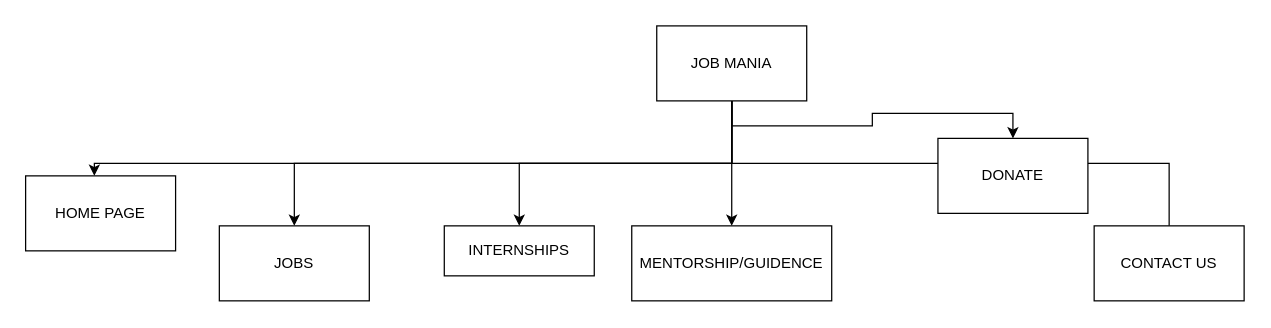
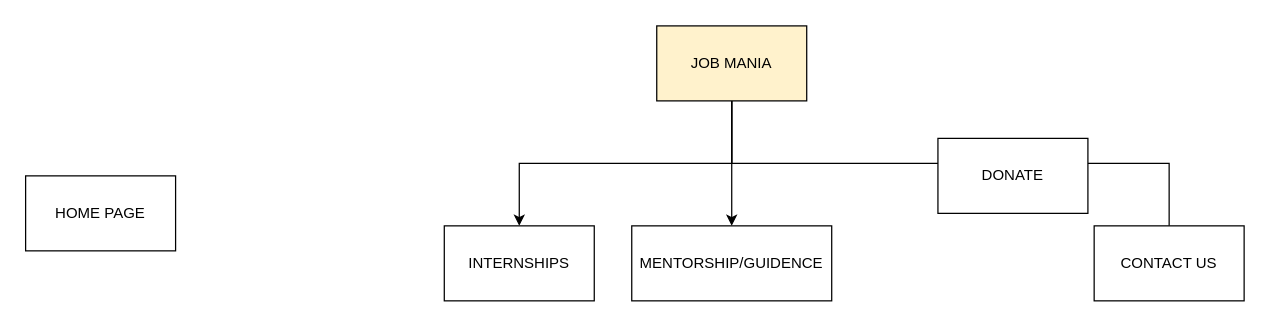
(732, 63) -> (732, 63)
(876, 113) -> none
(191, 163) -> none
(294, 191) -> none
(519, 251) -> (519, 263)
(294, 263) -> none
